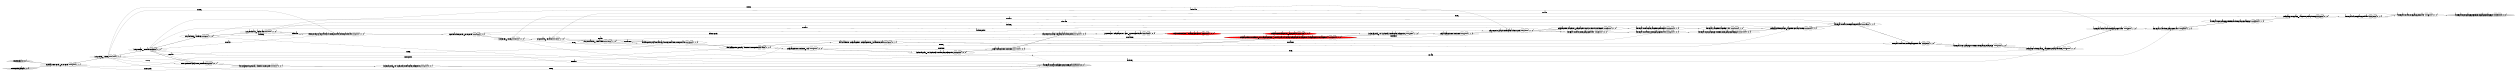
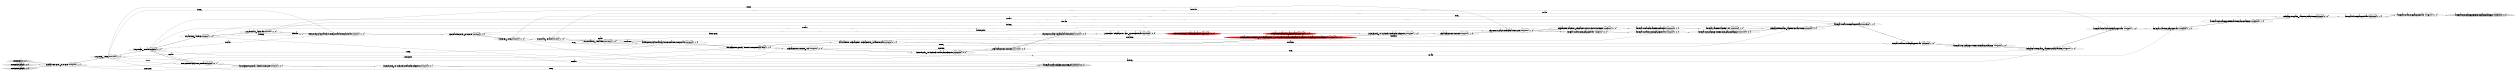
none -> (20, 65)
